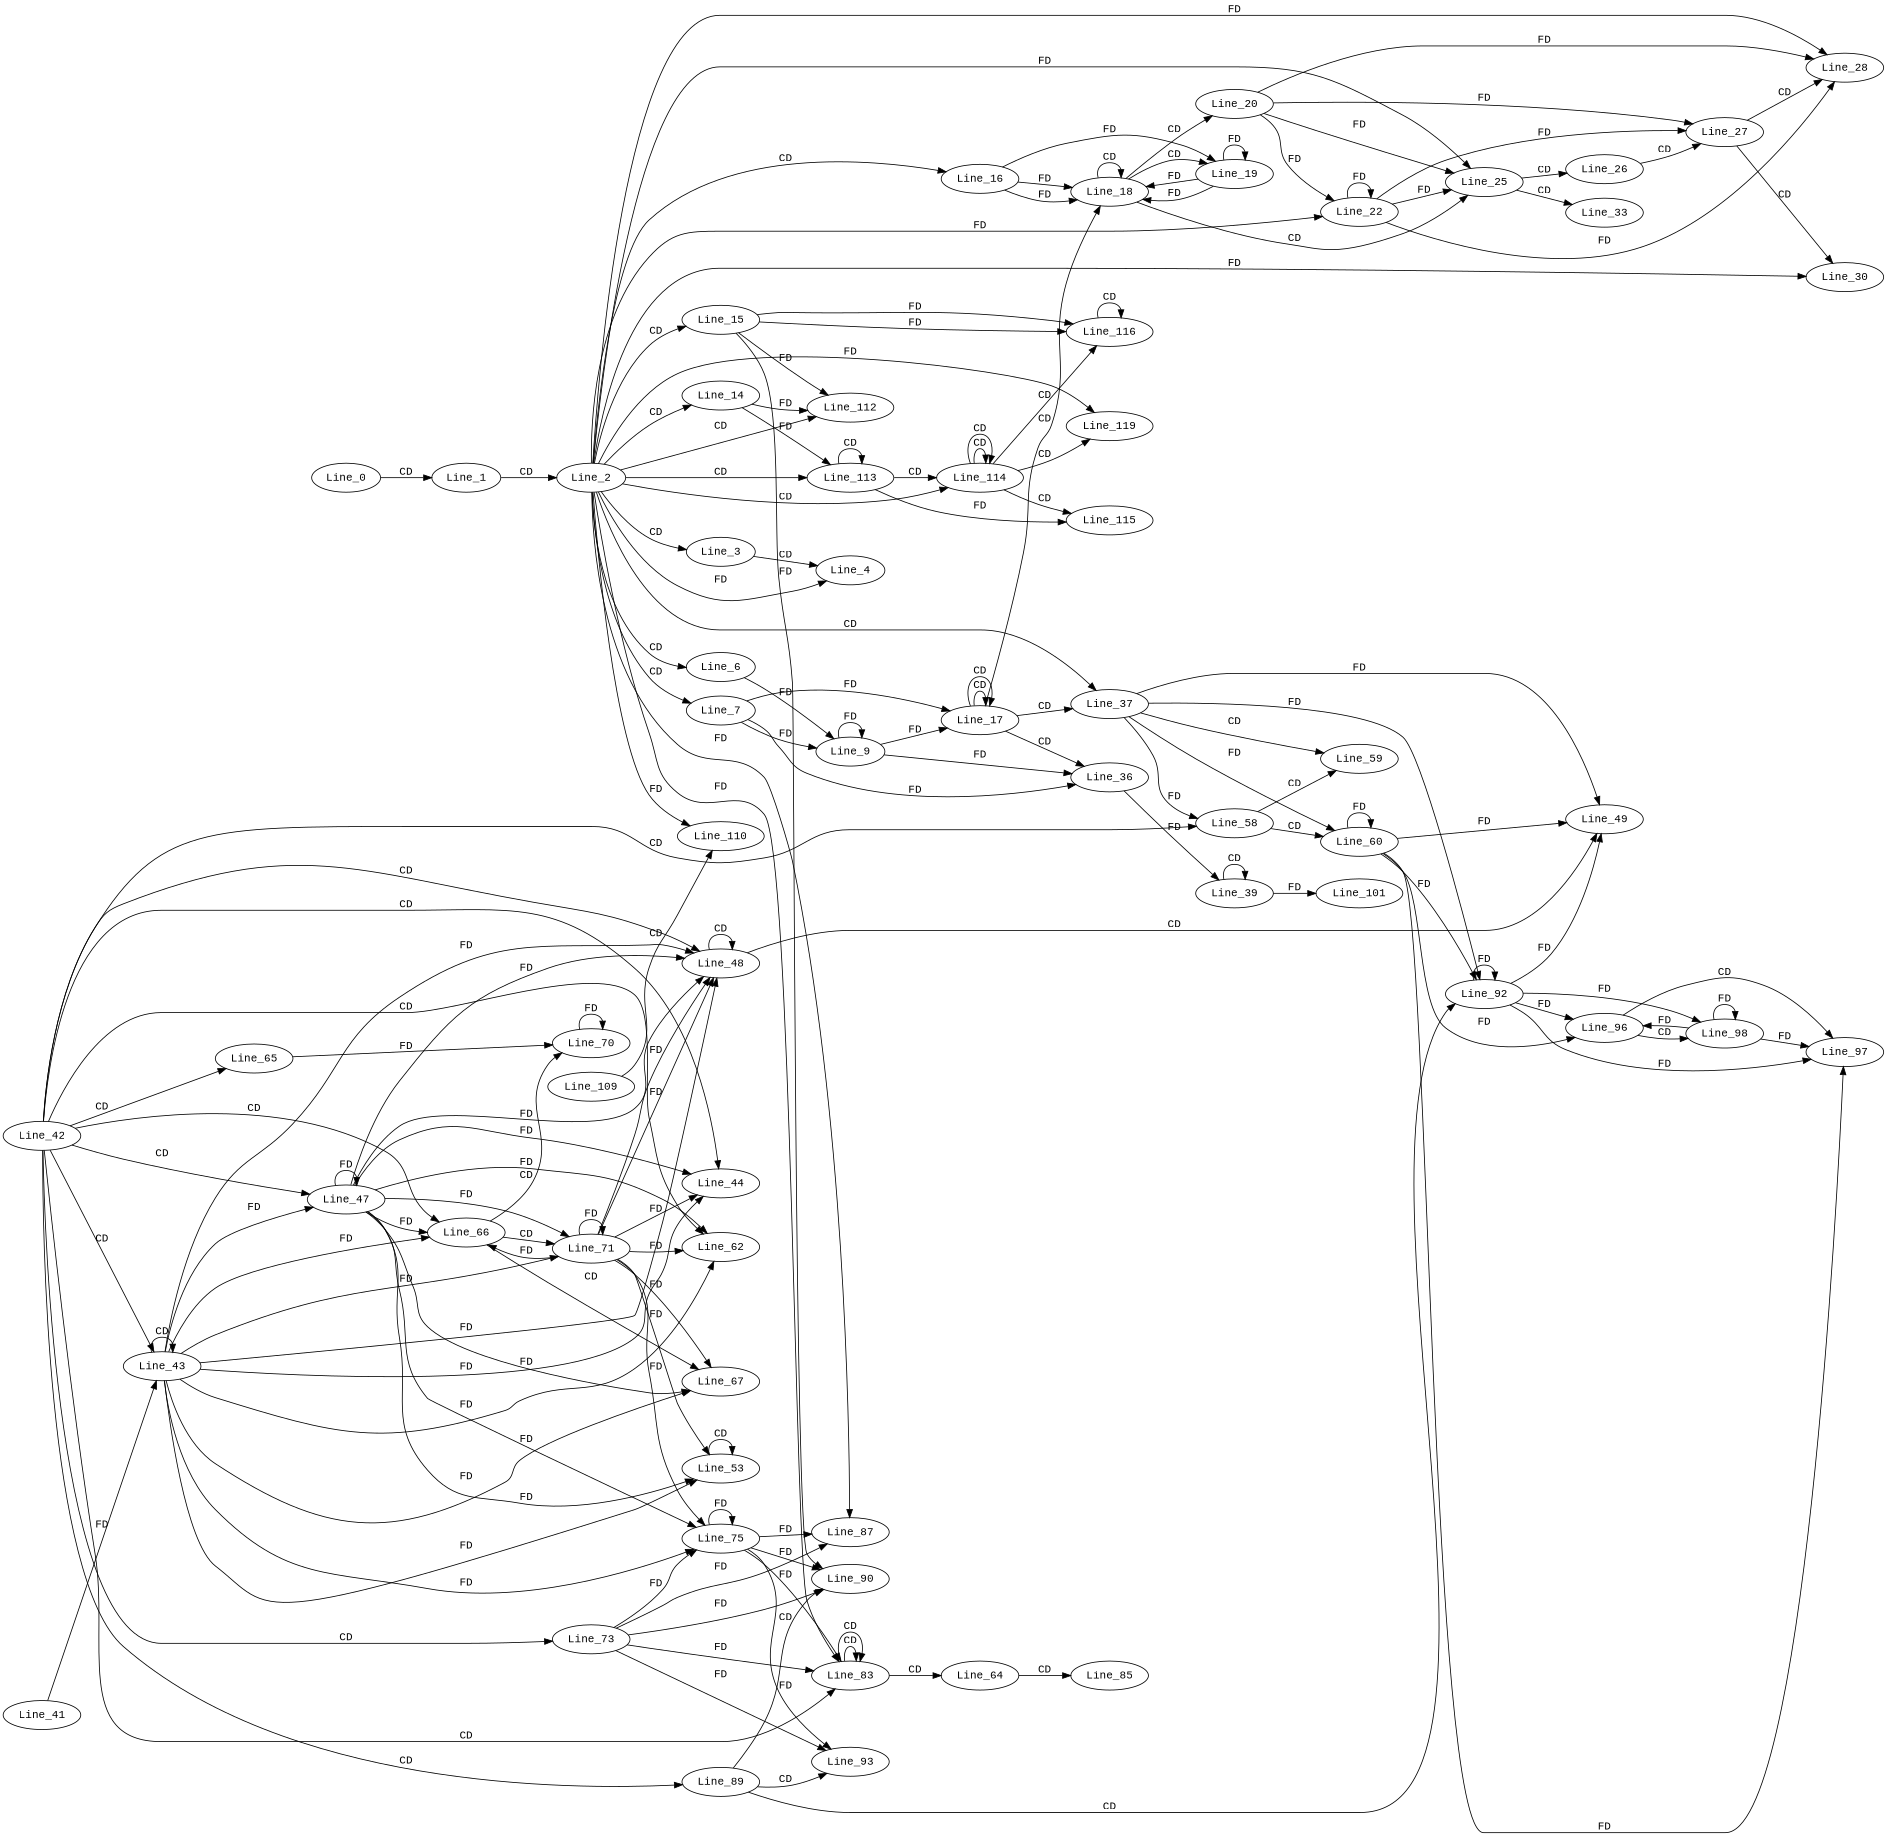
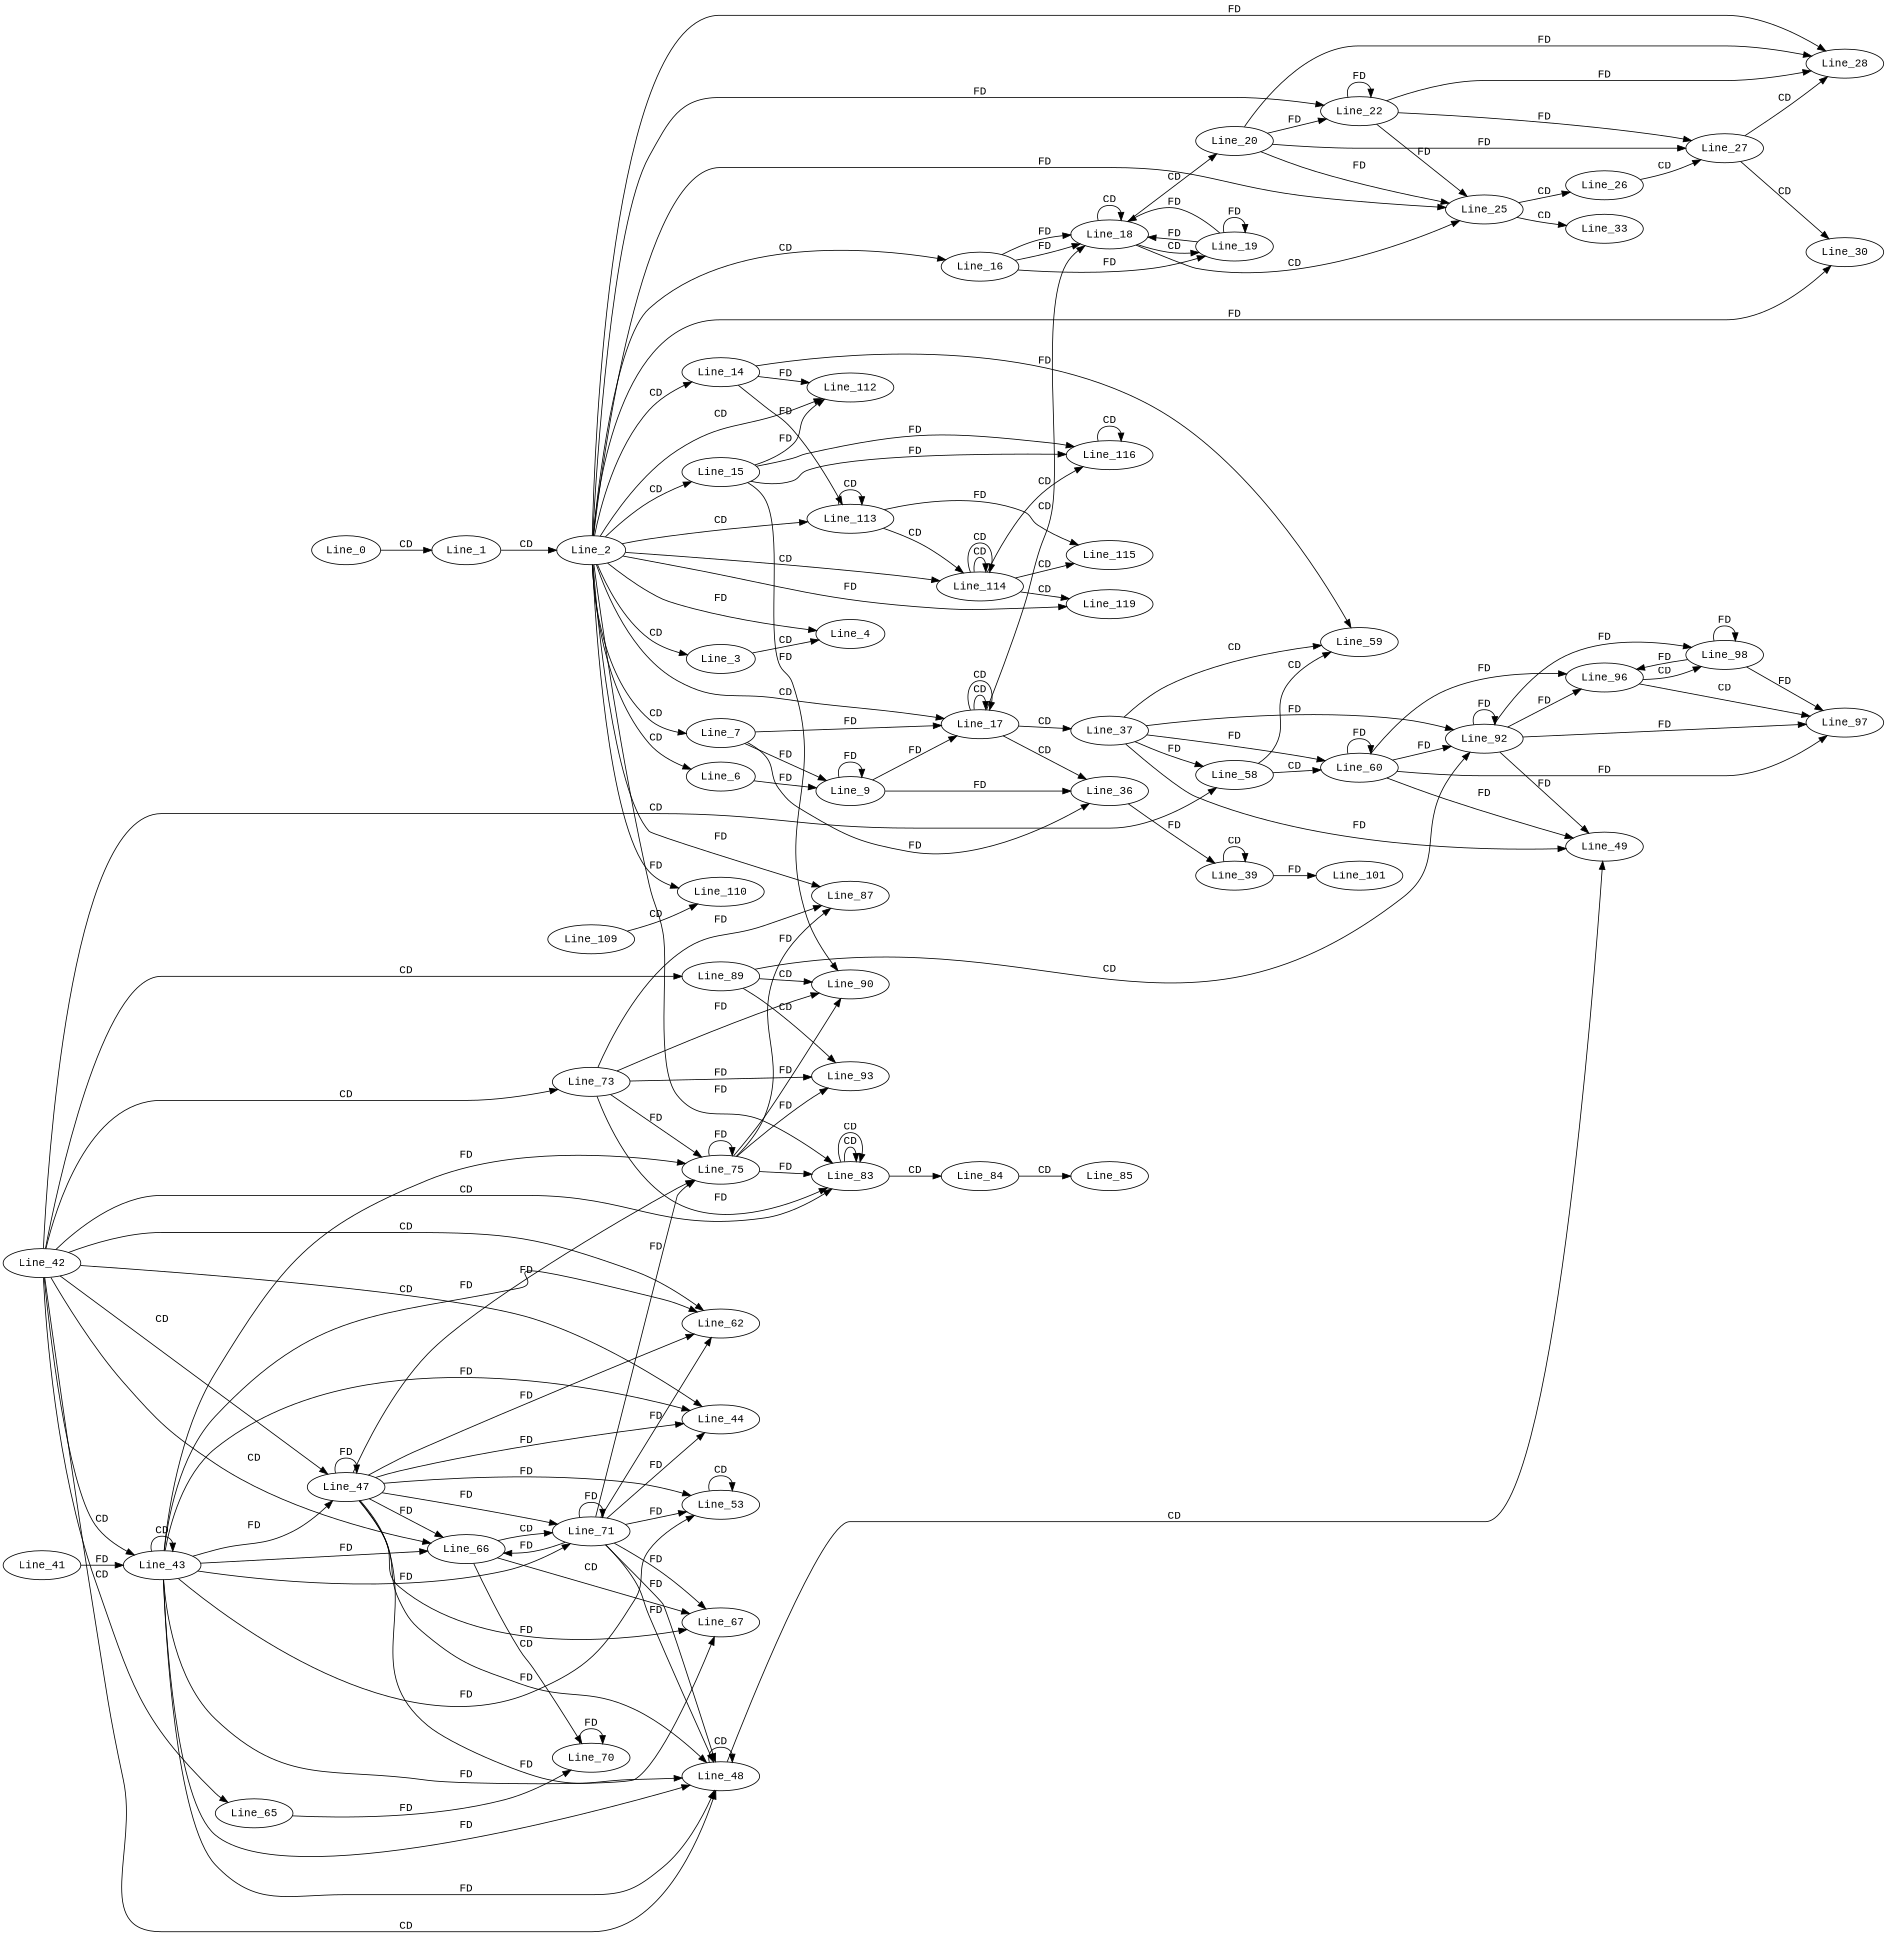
none -> (1101, 384)
(815, 630) -> (734, 696)
(980, 1676) -> (980, 1176)
